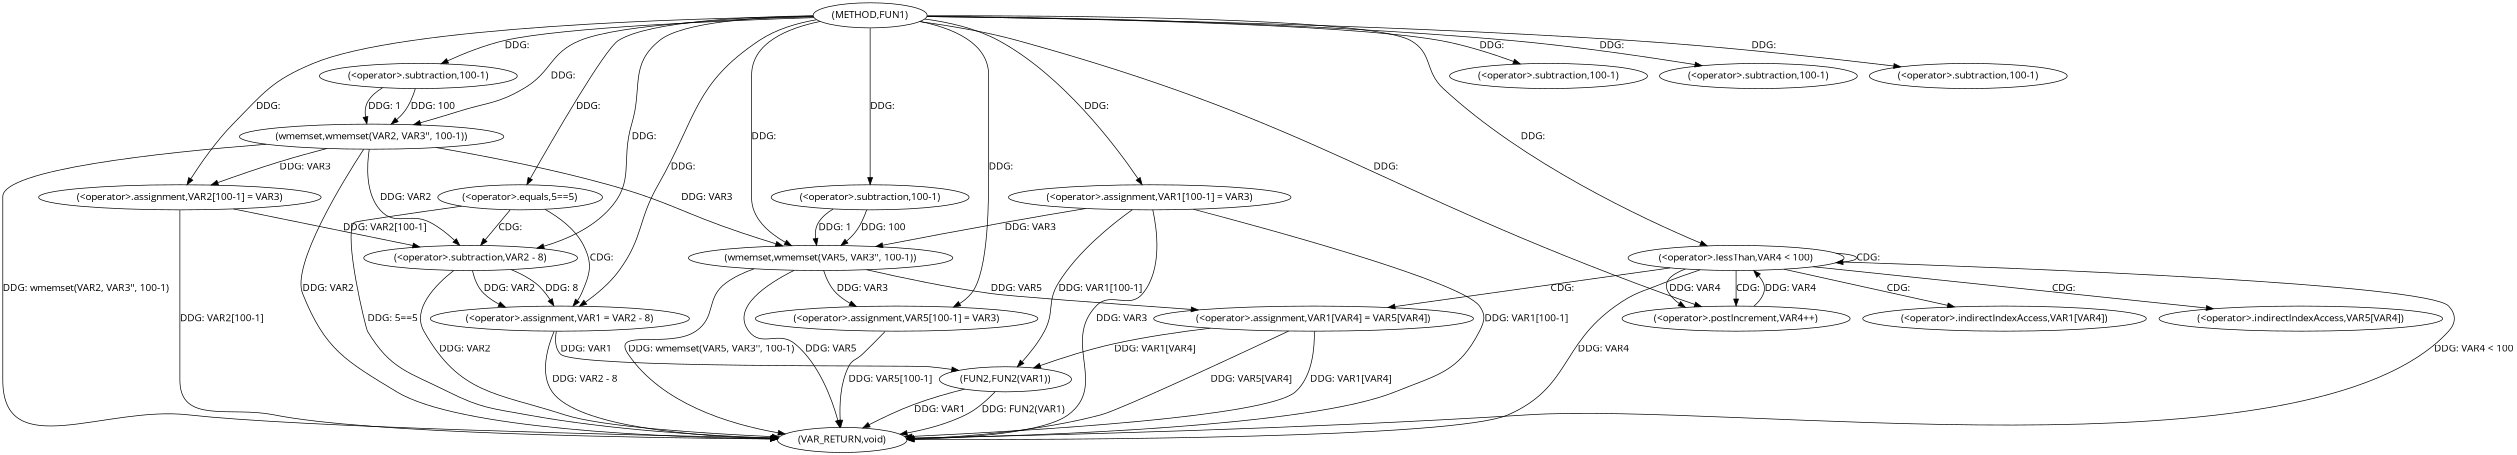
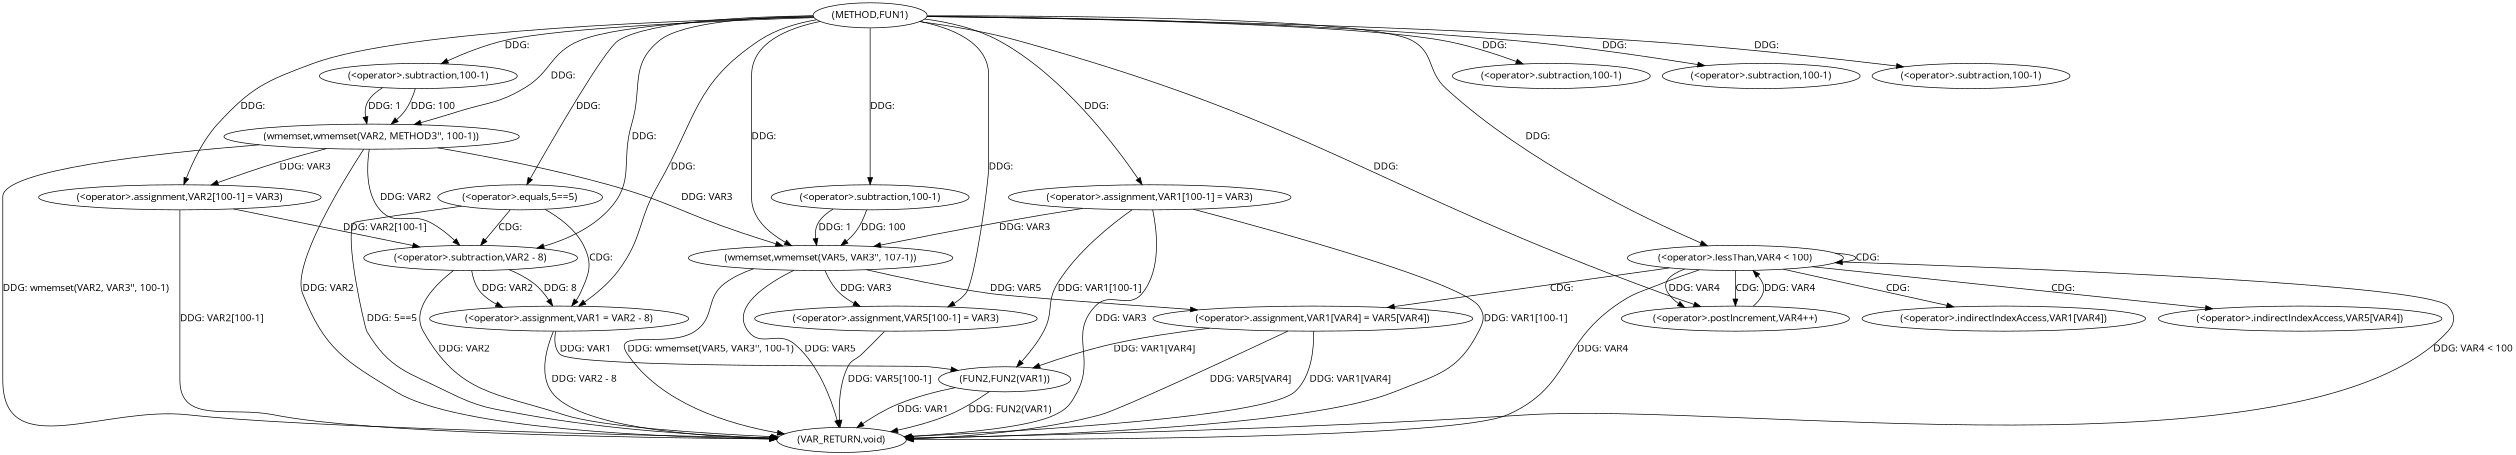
(372, 137) -> (372, 137)
(821, 258) -> (821, 258)
